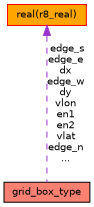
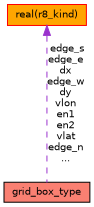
(47, 15) -> (47, 15)
